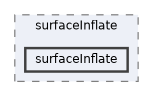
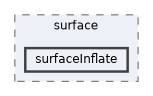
(76, 27) -> (76, 27)
